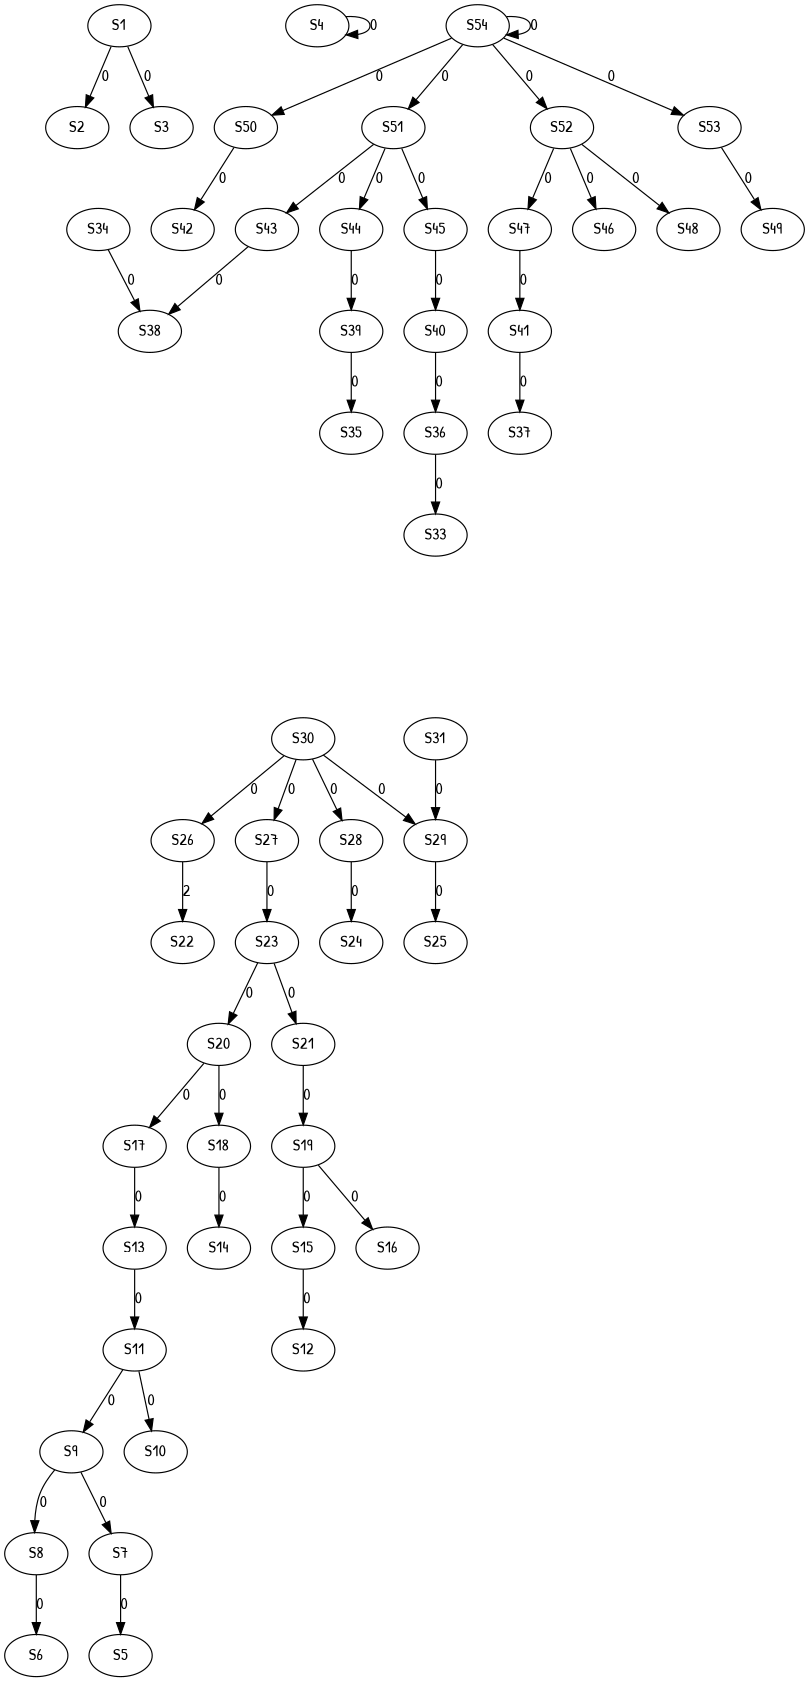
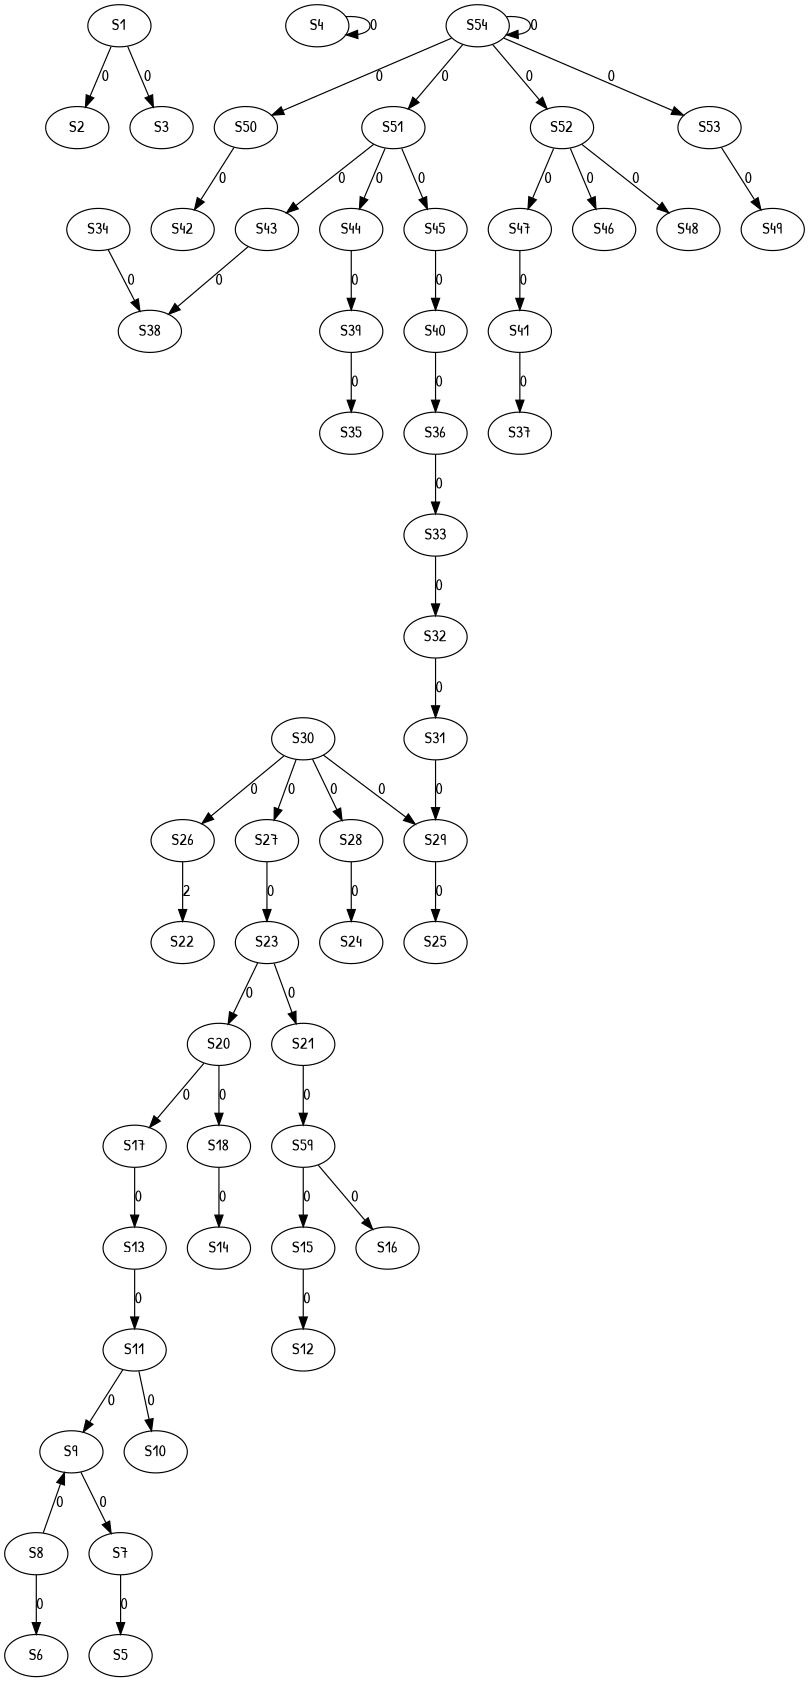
none -> (436, 637)
(303, 1146) -> (303, 1146)
(40, 1493) -> (52, 1509)
